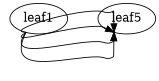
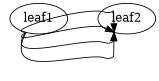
(127, 19) -> (127, 19)
